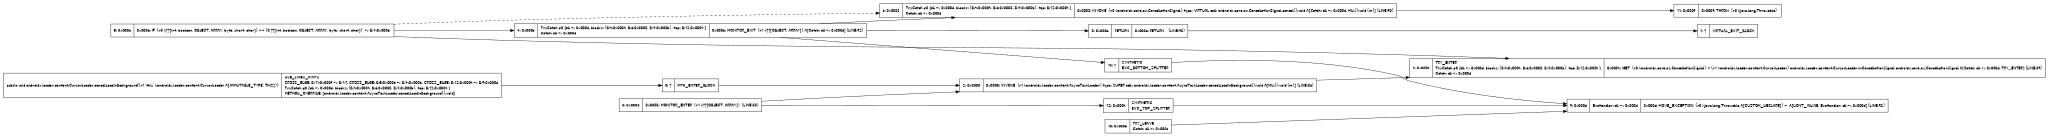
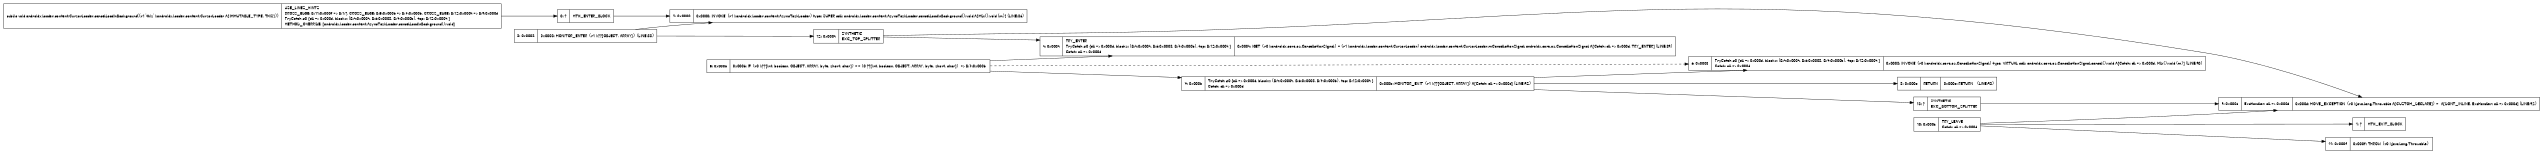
(1534, 11) -> (2151, 134)
(1441, 31) -> (2165, 124)
(1734, 31) -> (2385, 124)
(1361, 79) -> (960, 38)
